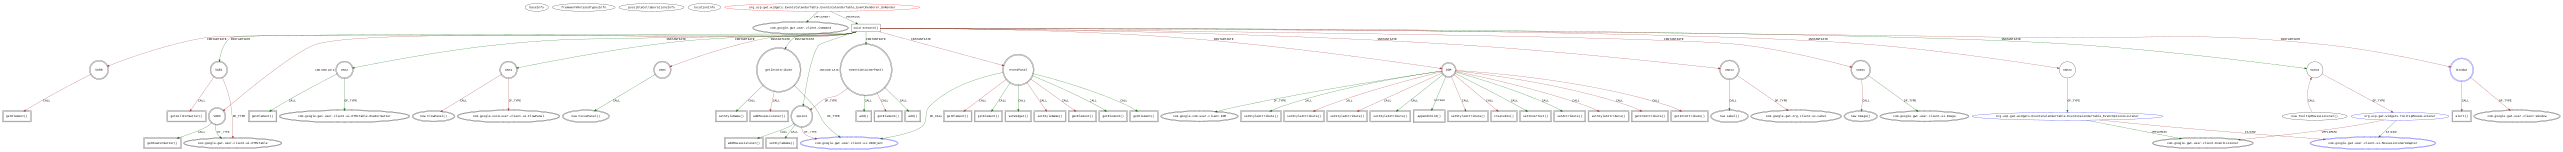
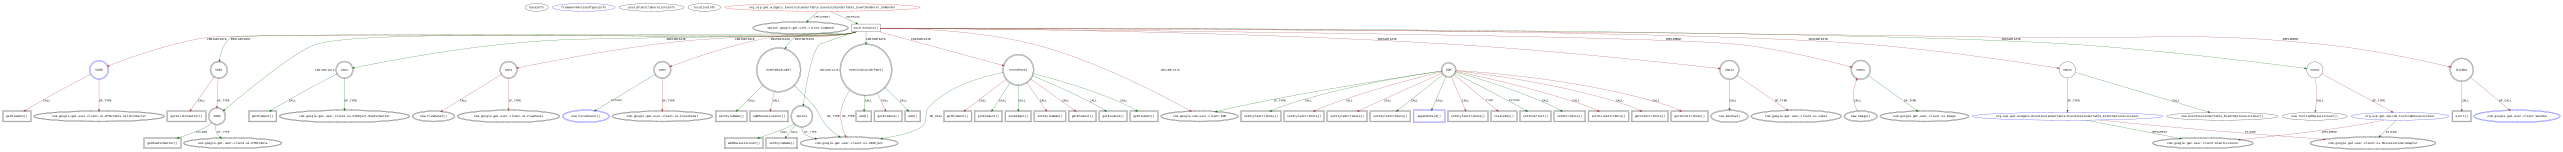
(584, 7) -> (584, 7)
(801, 28) -> (801, 28)
(1161, 36) -> (1041, 46)
(399, 37) -> (399, 37)
(1674, 39) -> (1674, 39)
(2291, 39) -> (2291, 39)
(686, 41) -> (686, 41)
(99, 70) -> (99, 70)
(779, 70) -> (779, 70)
(2462, 70) -> (2462, 70)
(1862, 94) -> (1853, 96)
(2307, 96) -> (2316, 94)
(830, 97) -> (841, 112)
(617, 101) -> (617, 101)
(1440, 101) -> (1440, 101)
(1490, 101) -> (1490, 101)
(1514, 101) -> (1514, 101)
(2505, 101) -> (2505, 101)
(231, 107) -> (217, 92)
none -> (99, 116)
(344, 116) -> (344, 116)
(509, 116) -> (509, 116)
(586, 116) -> (586, 116)
none -> (662, 116)
(1429, 116) -> (1429, 116)
(1729, 116) -> (1729, 116)
(1796, 116) -> (1796, 116)
none -> (2222, 116)
(2400, 116) -> (2400, 116)
(2517, 116) -> (2517, 116)
(202, 132) -> (202, 132)
(806, 135) -> (806, 135)
(849, 143) -> (849, 143)
(2373, 143) -> (2373, 143)
